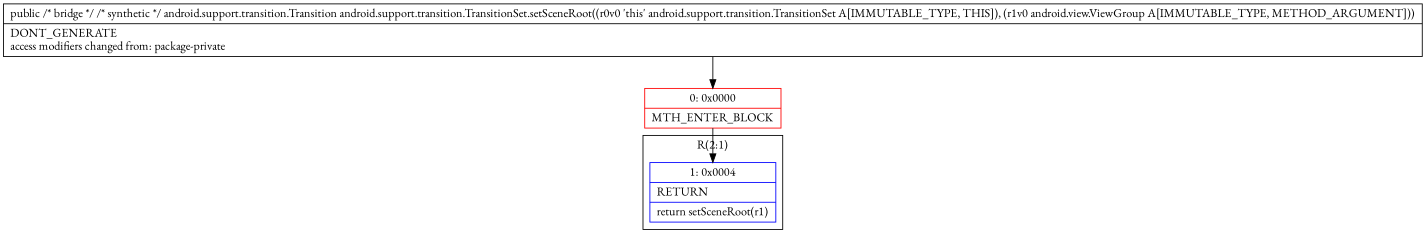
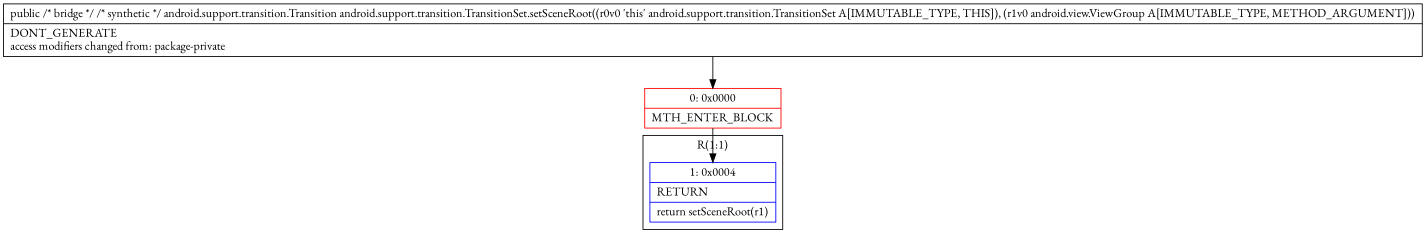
(713, 145) -> (713, 145)
